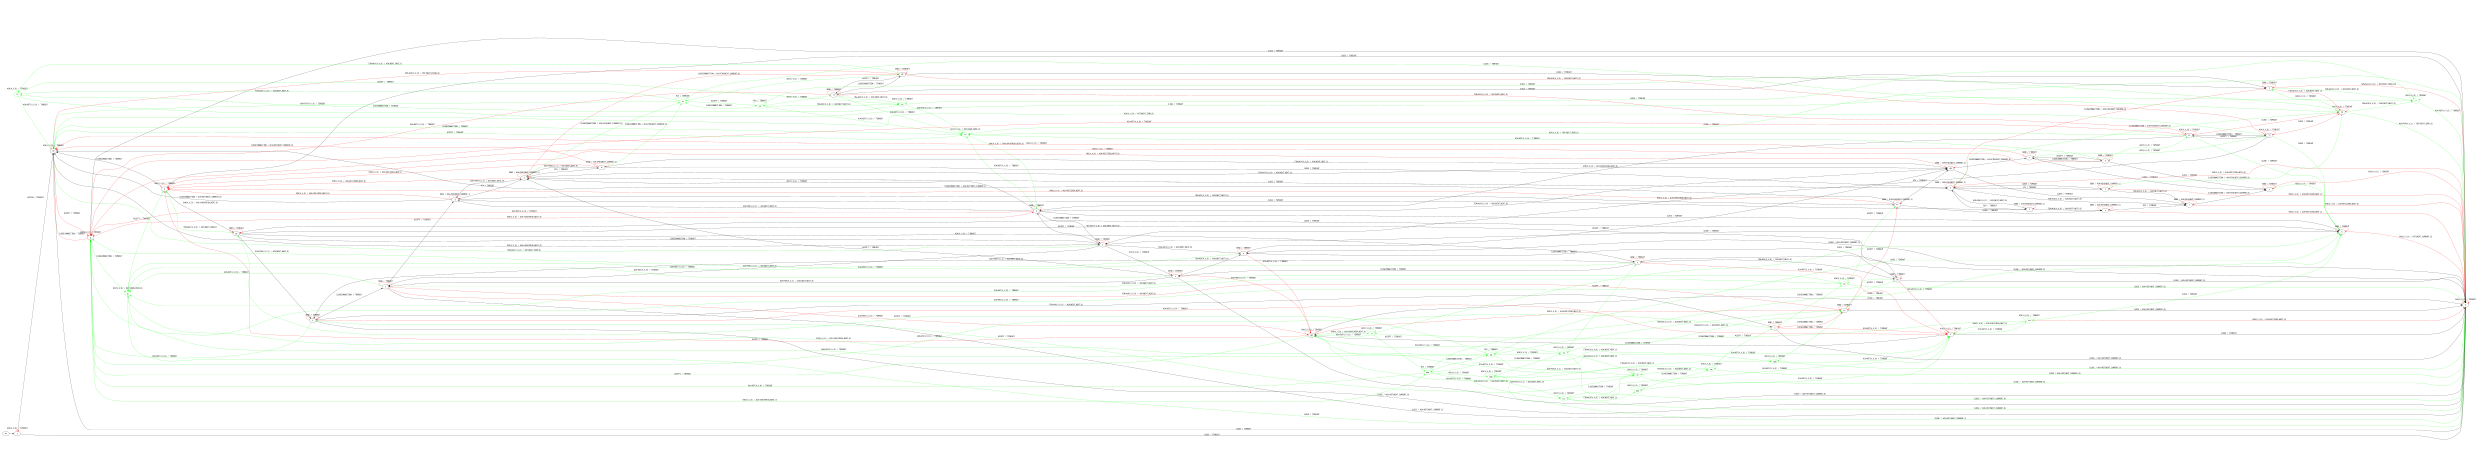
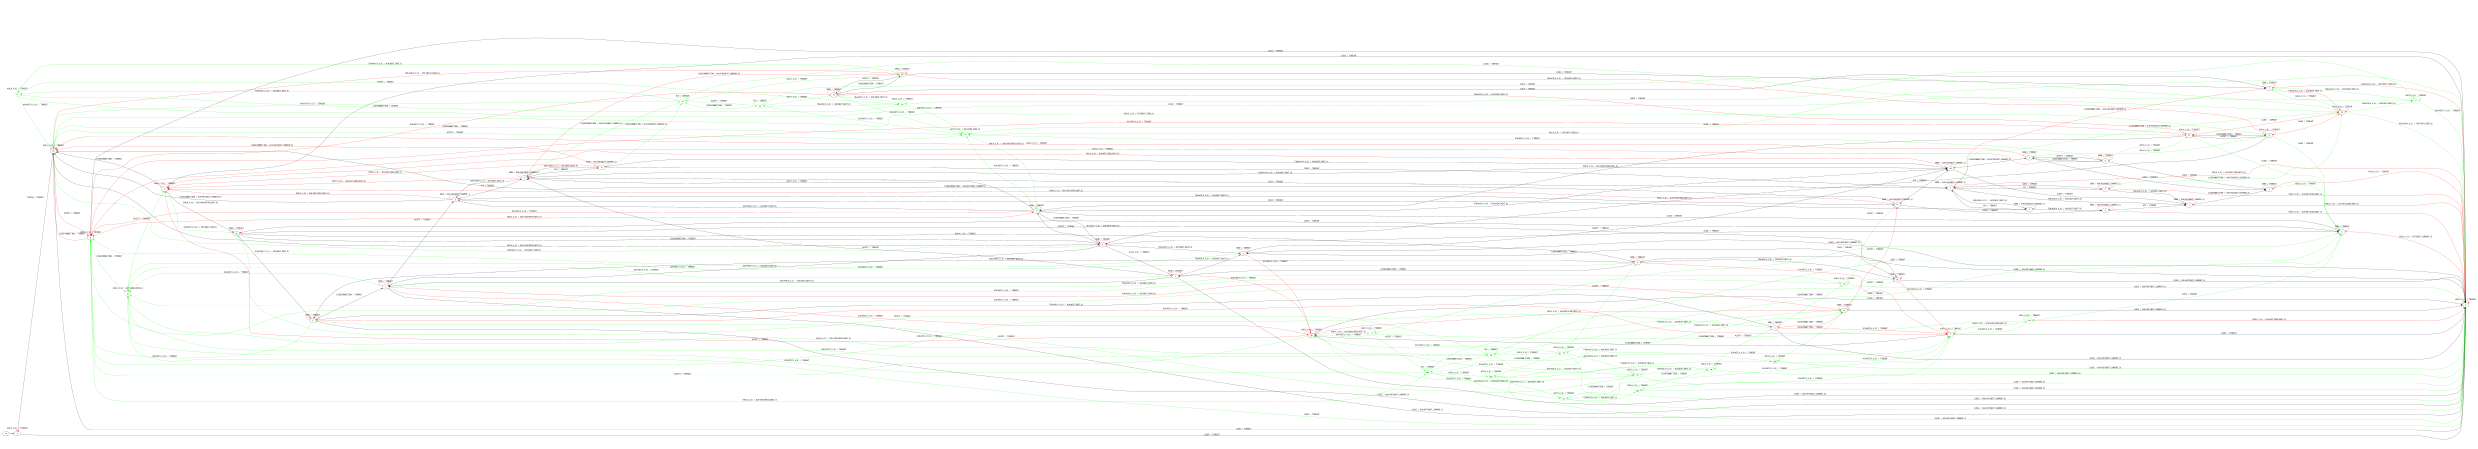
(691, 387) -> (756, 360)
none -> (2090, 389)
